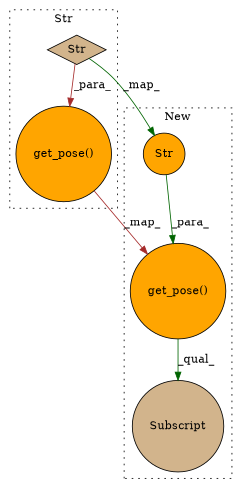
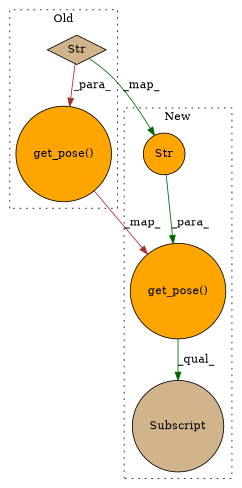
(64, 19) -> (64, 19)
